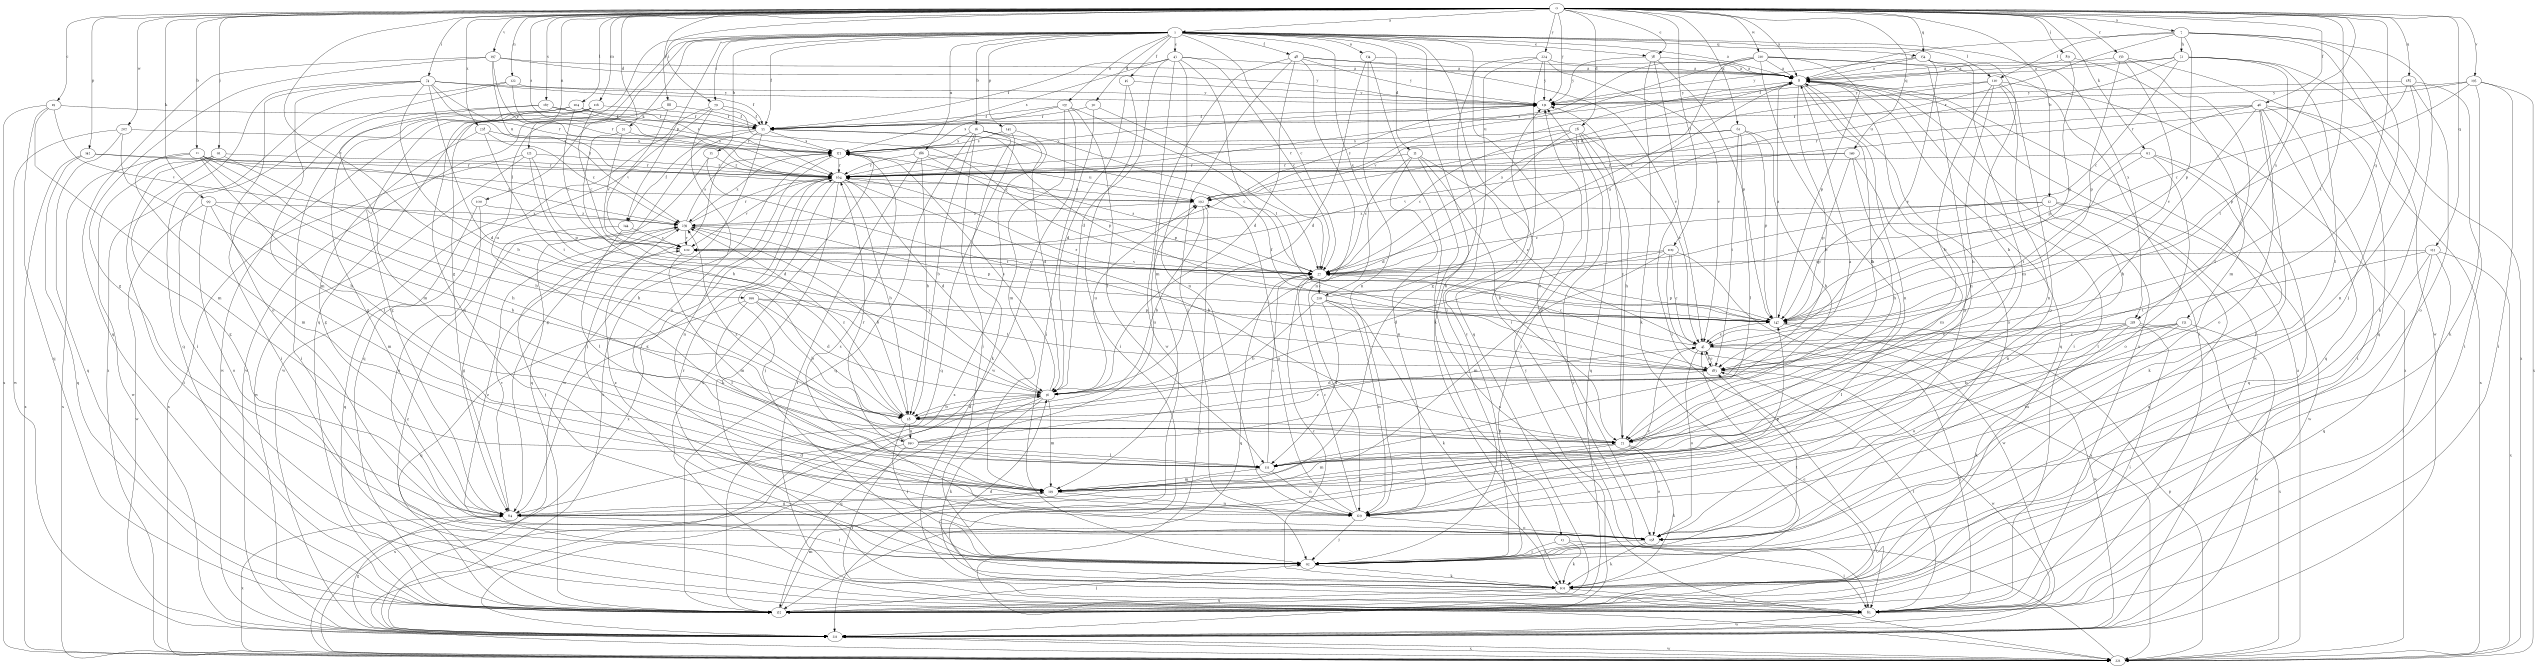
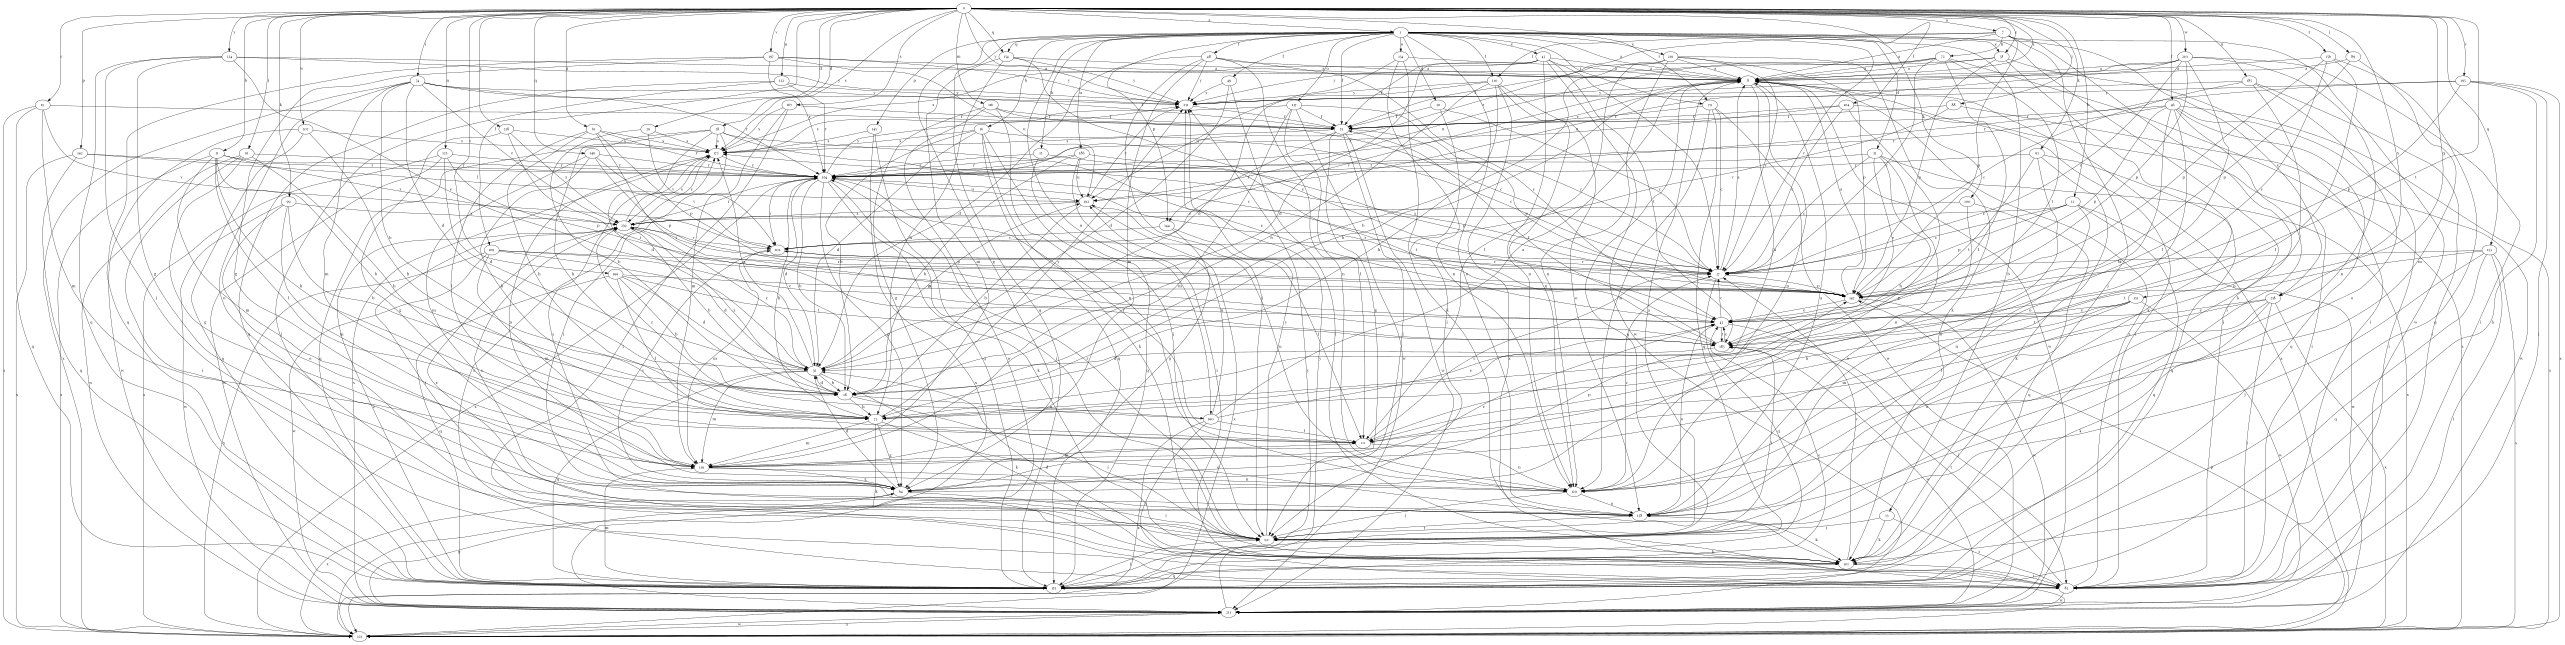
(1319, 285) -> (1774, 131)
